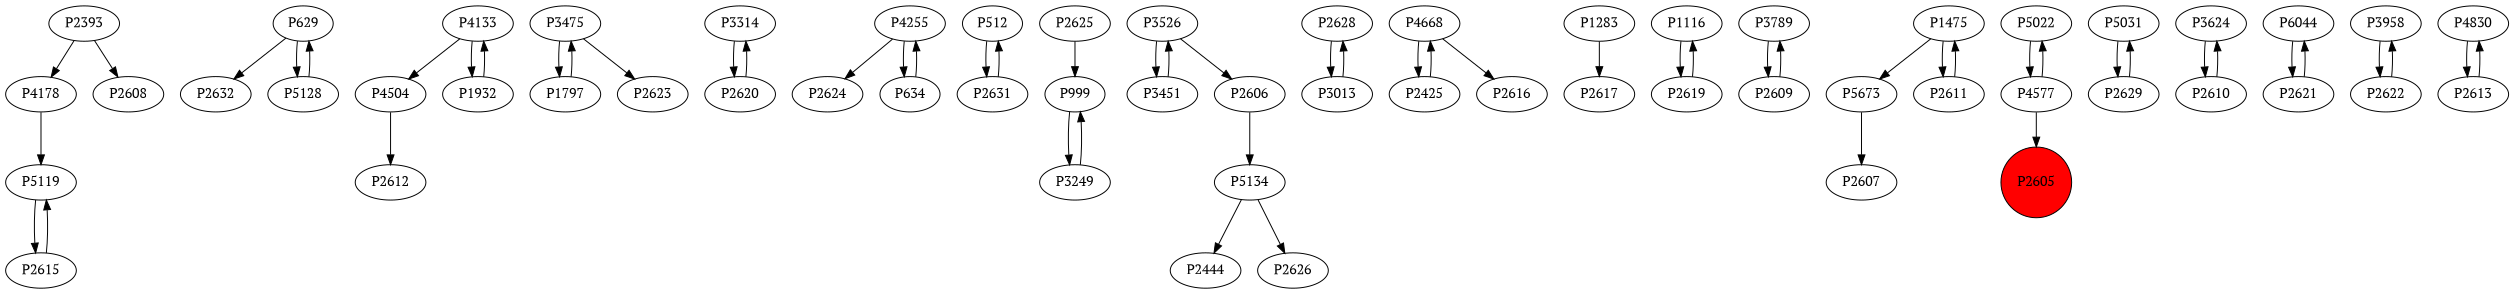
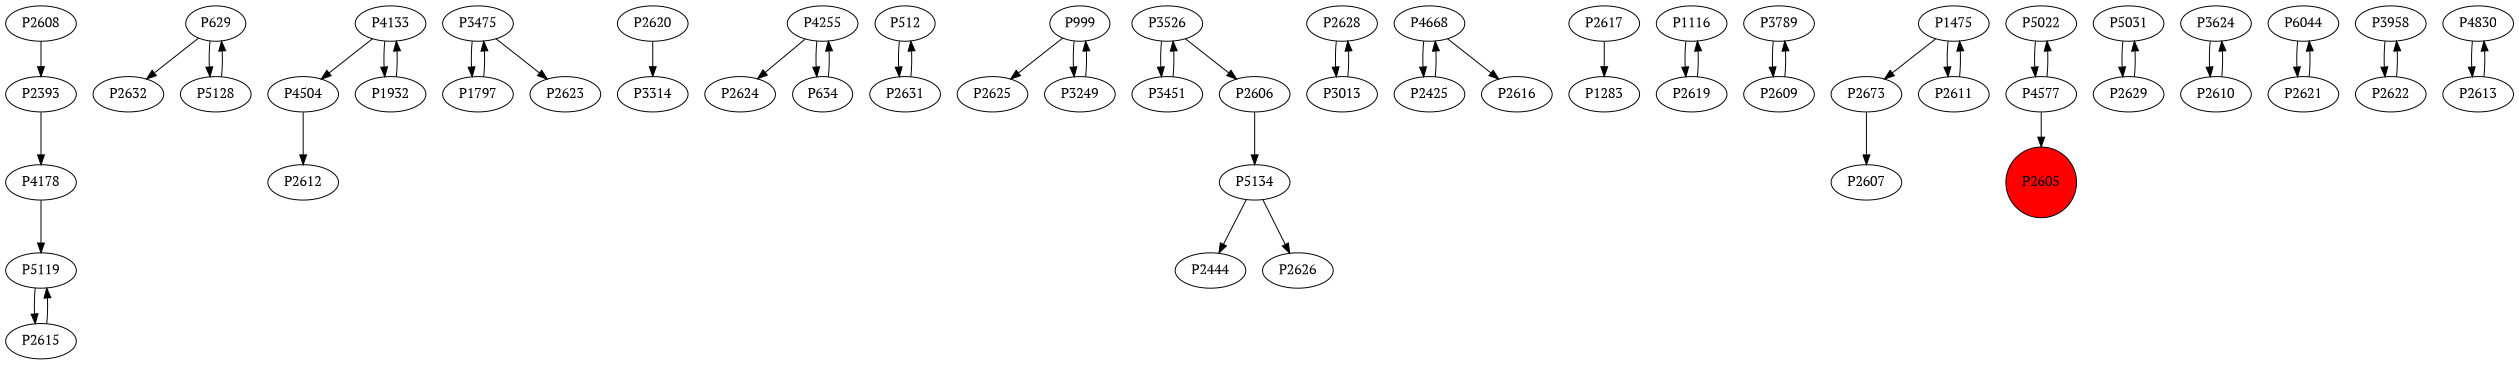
(103, 54) -> (41, 54)
(734, 54) -> none
(1075, 54) -> (1041, 55)
(1599, 54) -> (1604, 54)
(1861, 94) -> (1866, 94)
